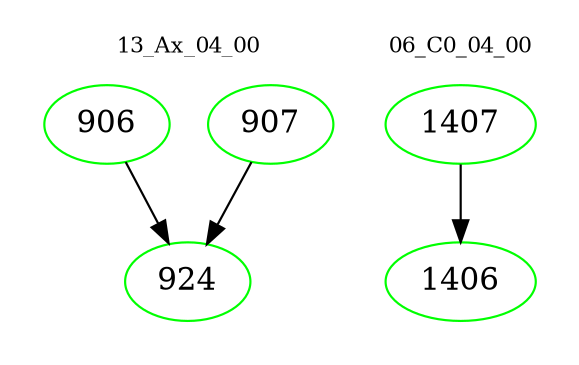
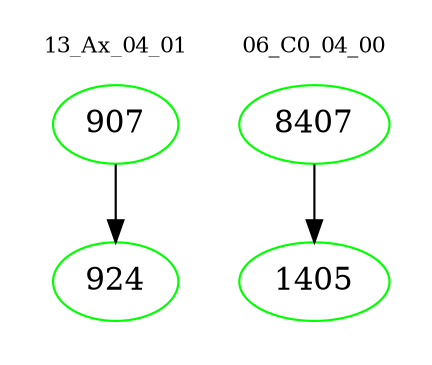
(189, 47) -> (116, 47)
(107, 124) -> none
(461, 124) -> (314, 124)
(461, 282) -> (314, 282)
